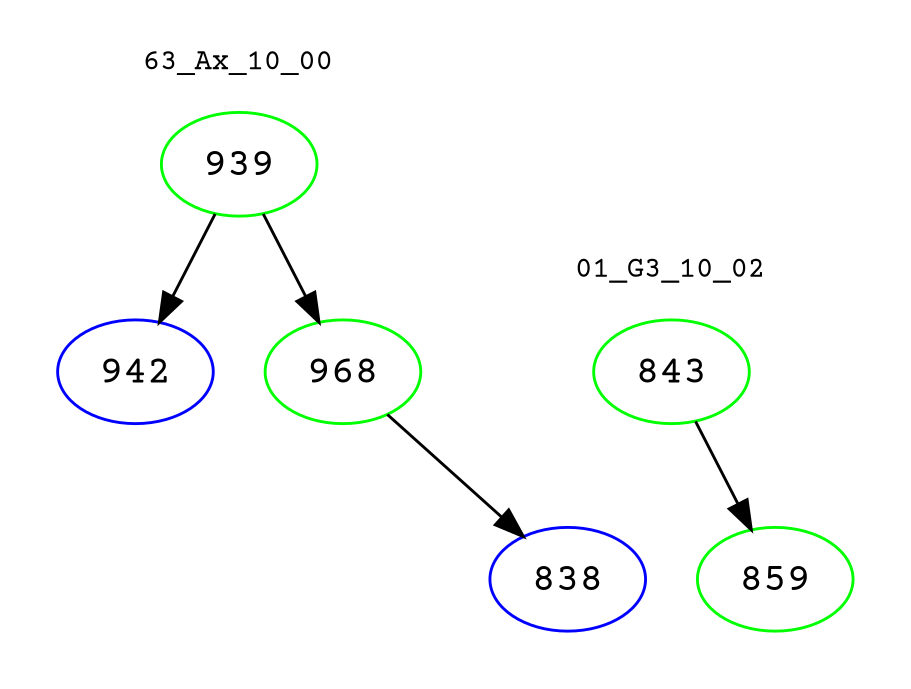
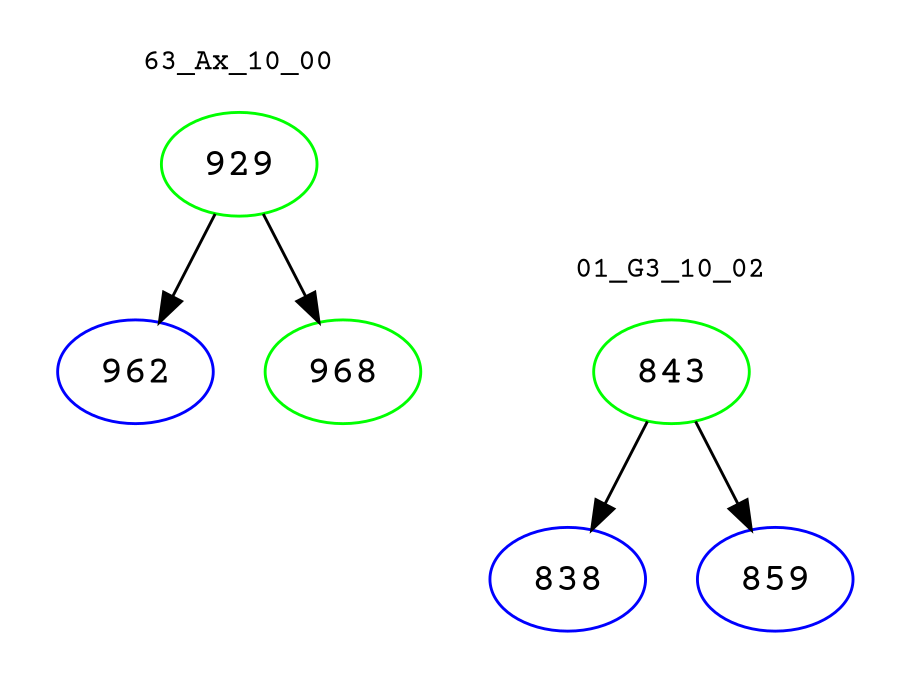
(239, 164) -> (239, 164)
(135, 372) -> (135, 372)
(445, 466) -> (626, 463)
(775, 579) -> (775, 579)
